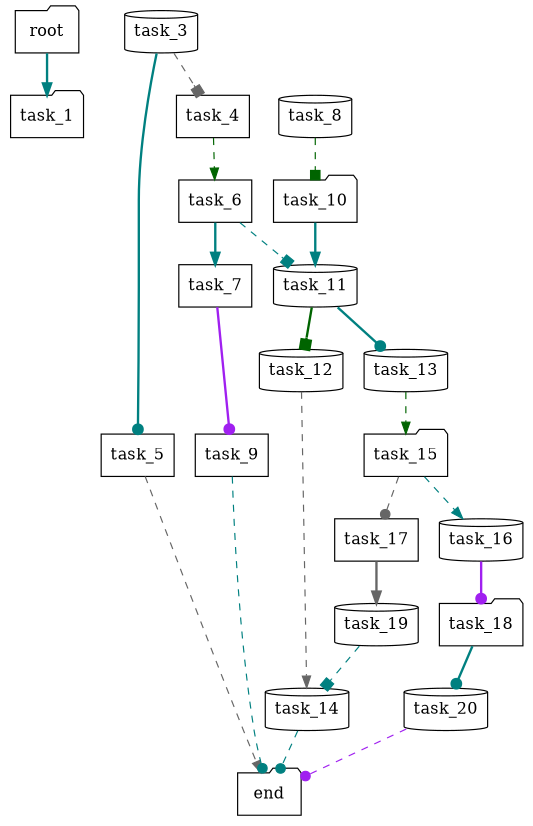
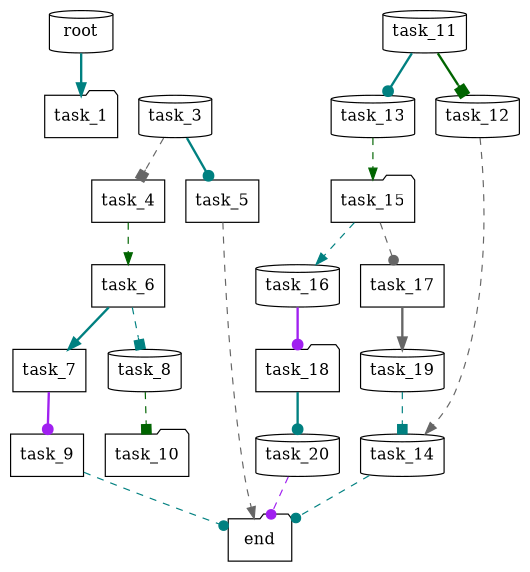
(47, 32) -> (81, 32)
(315, 238) -> none
(261, 240) -> (135, 322)
